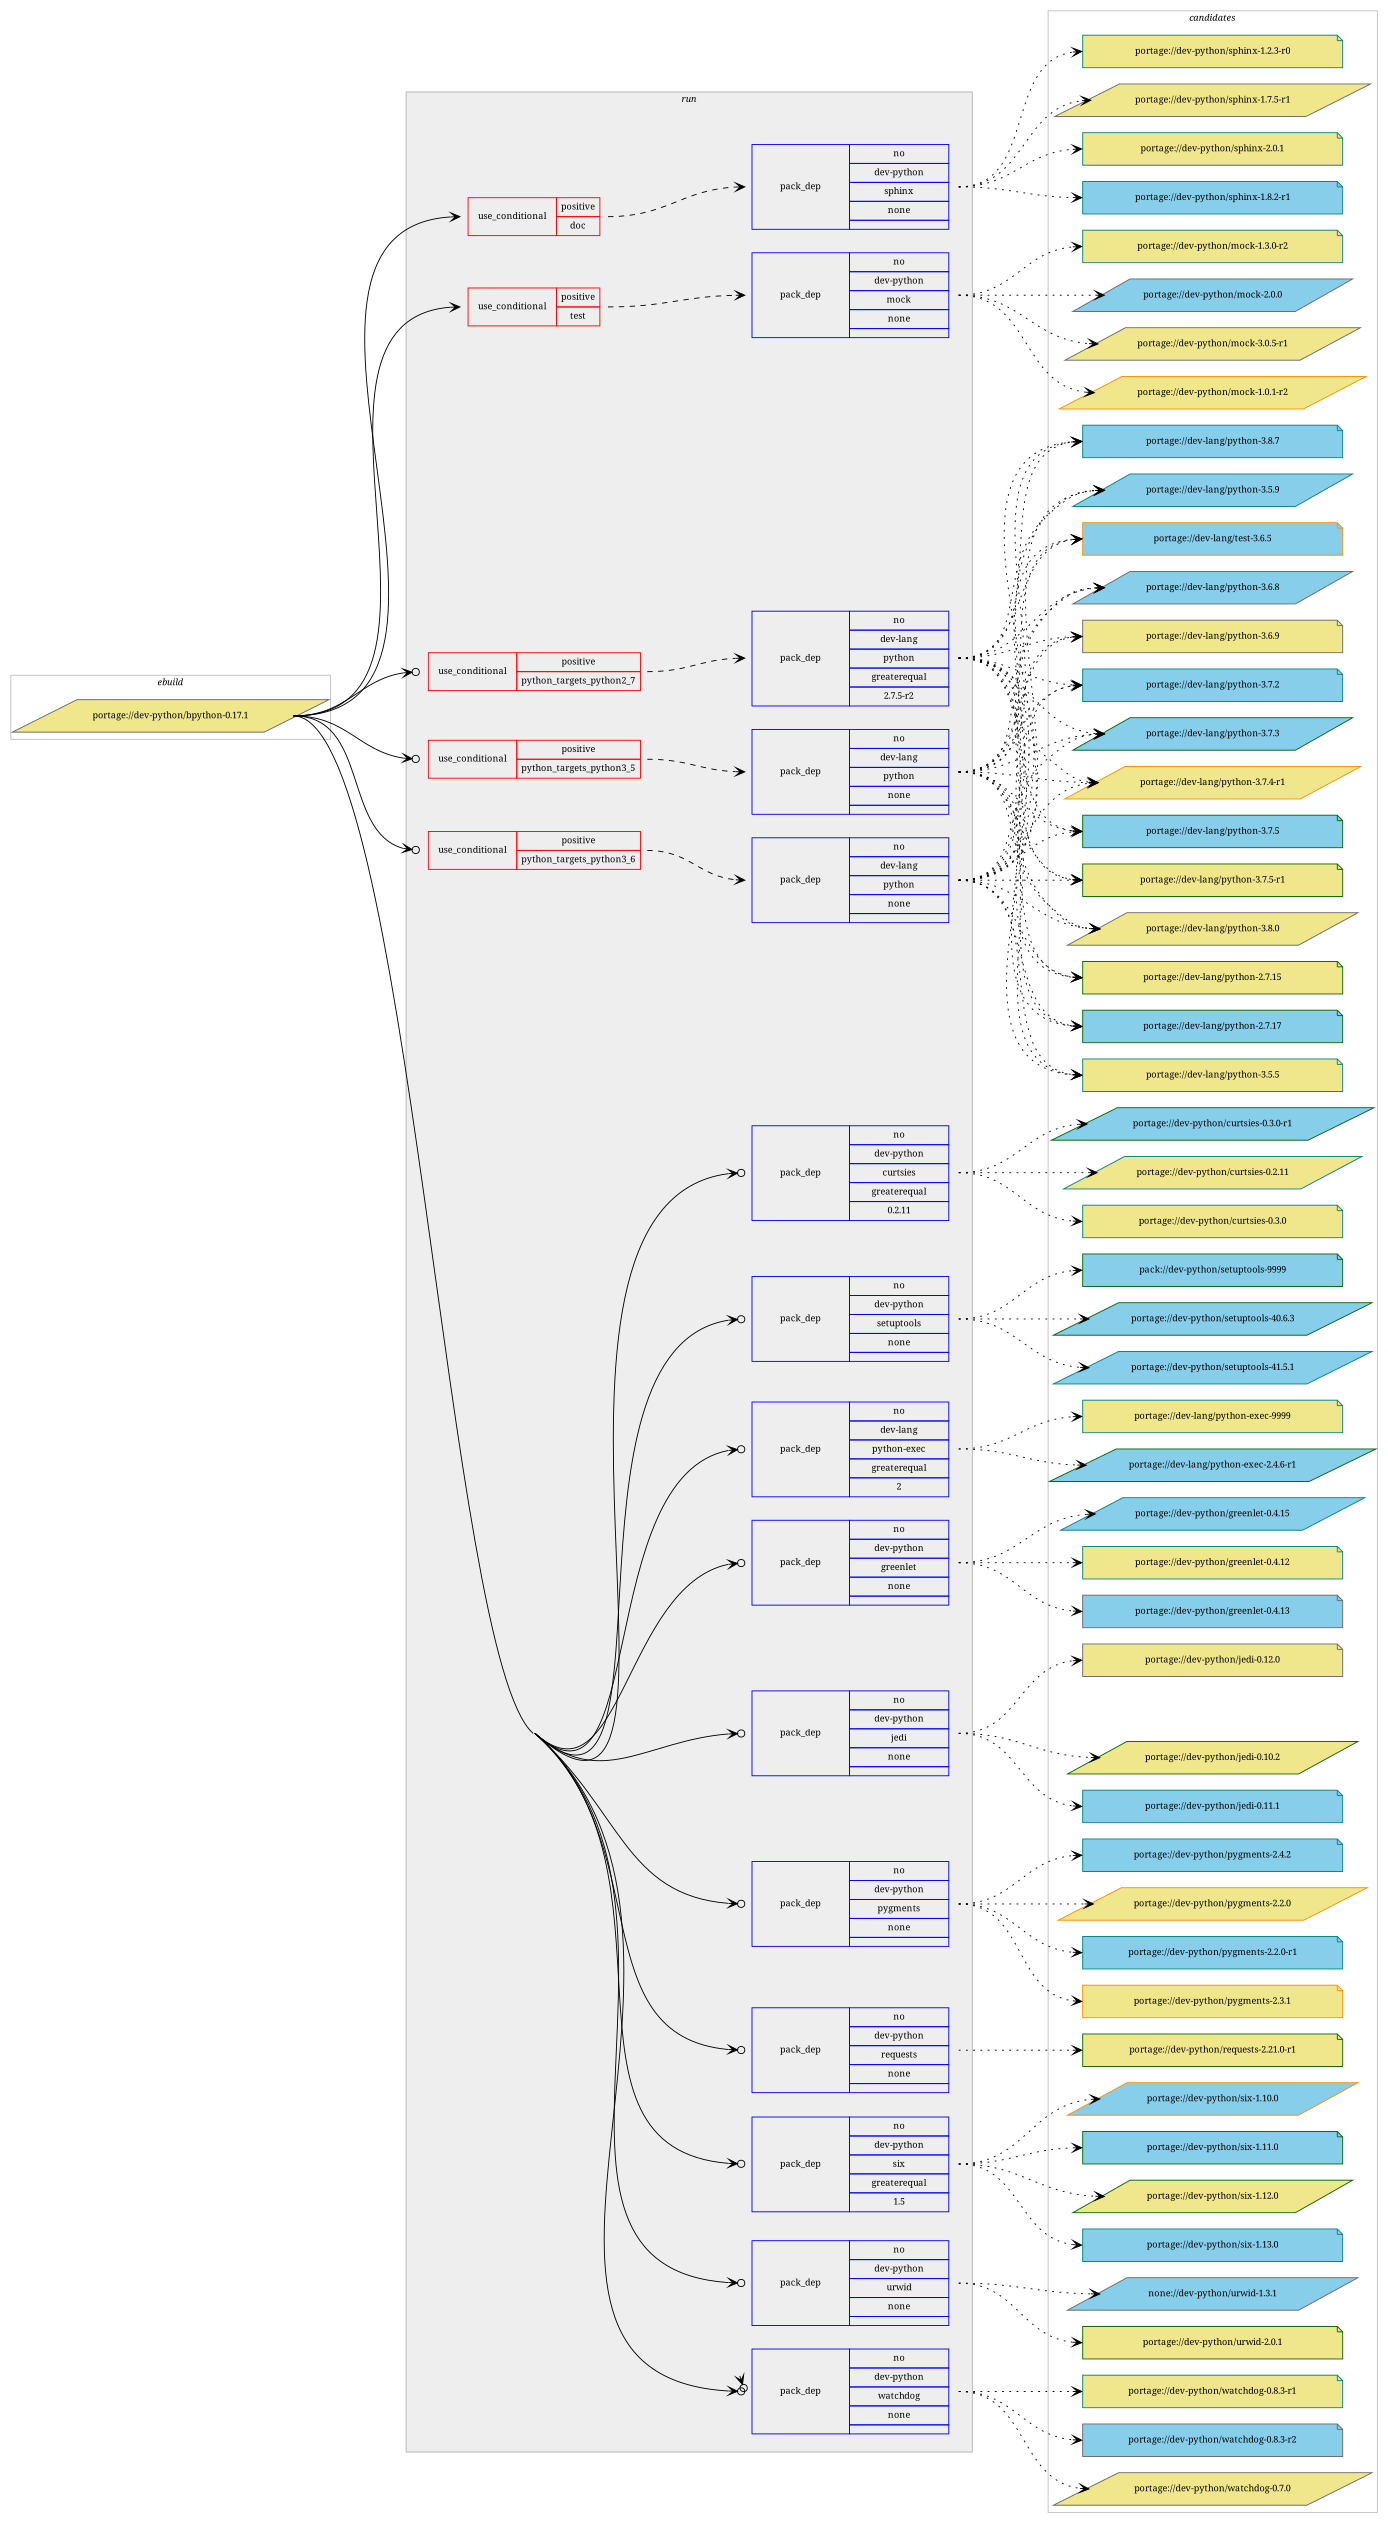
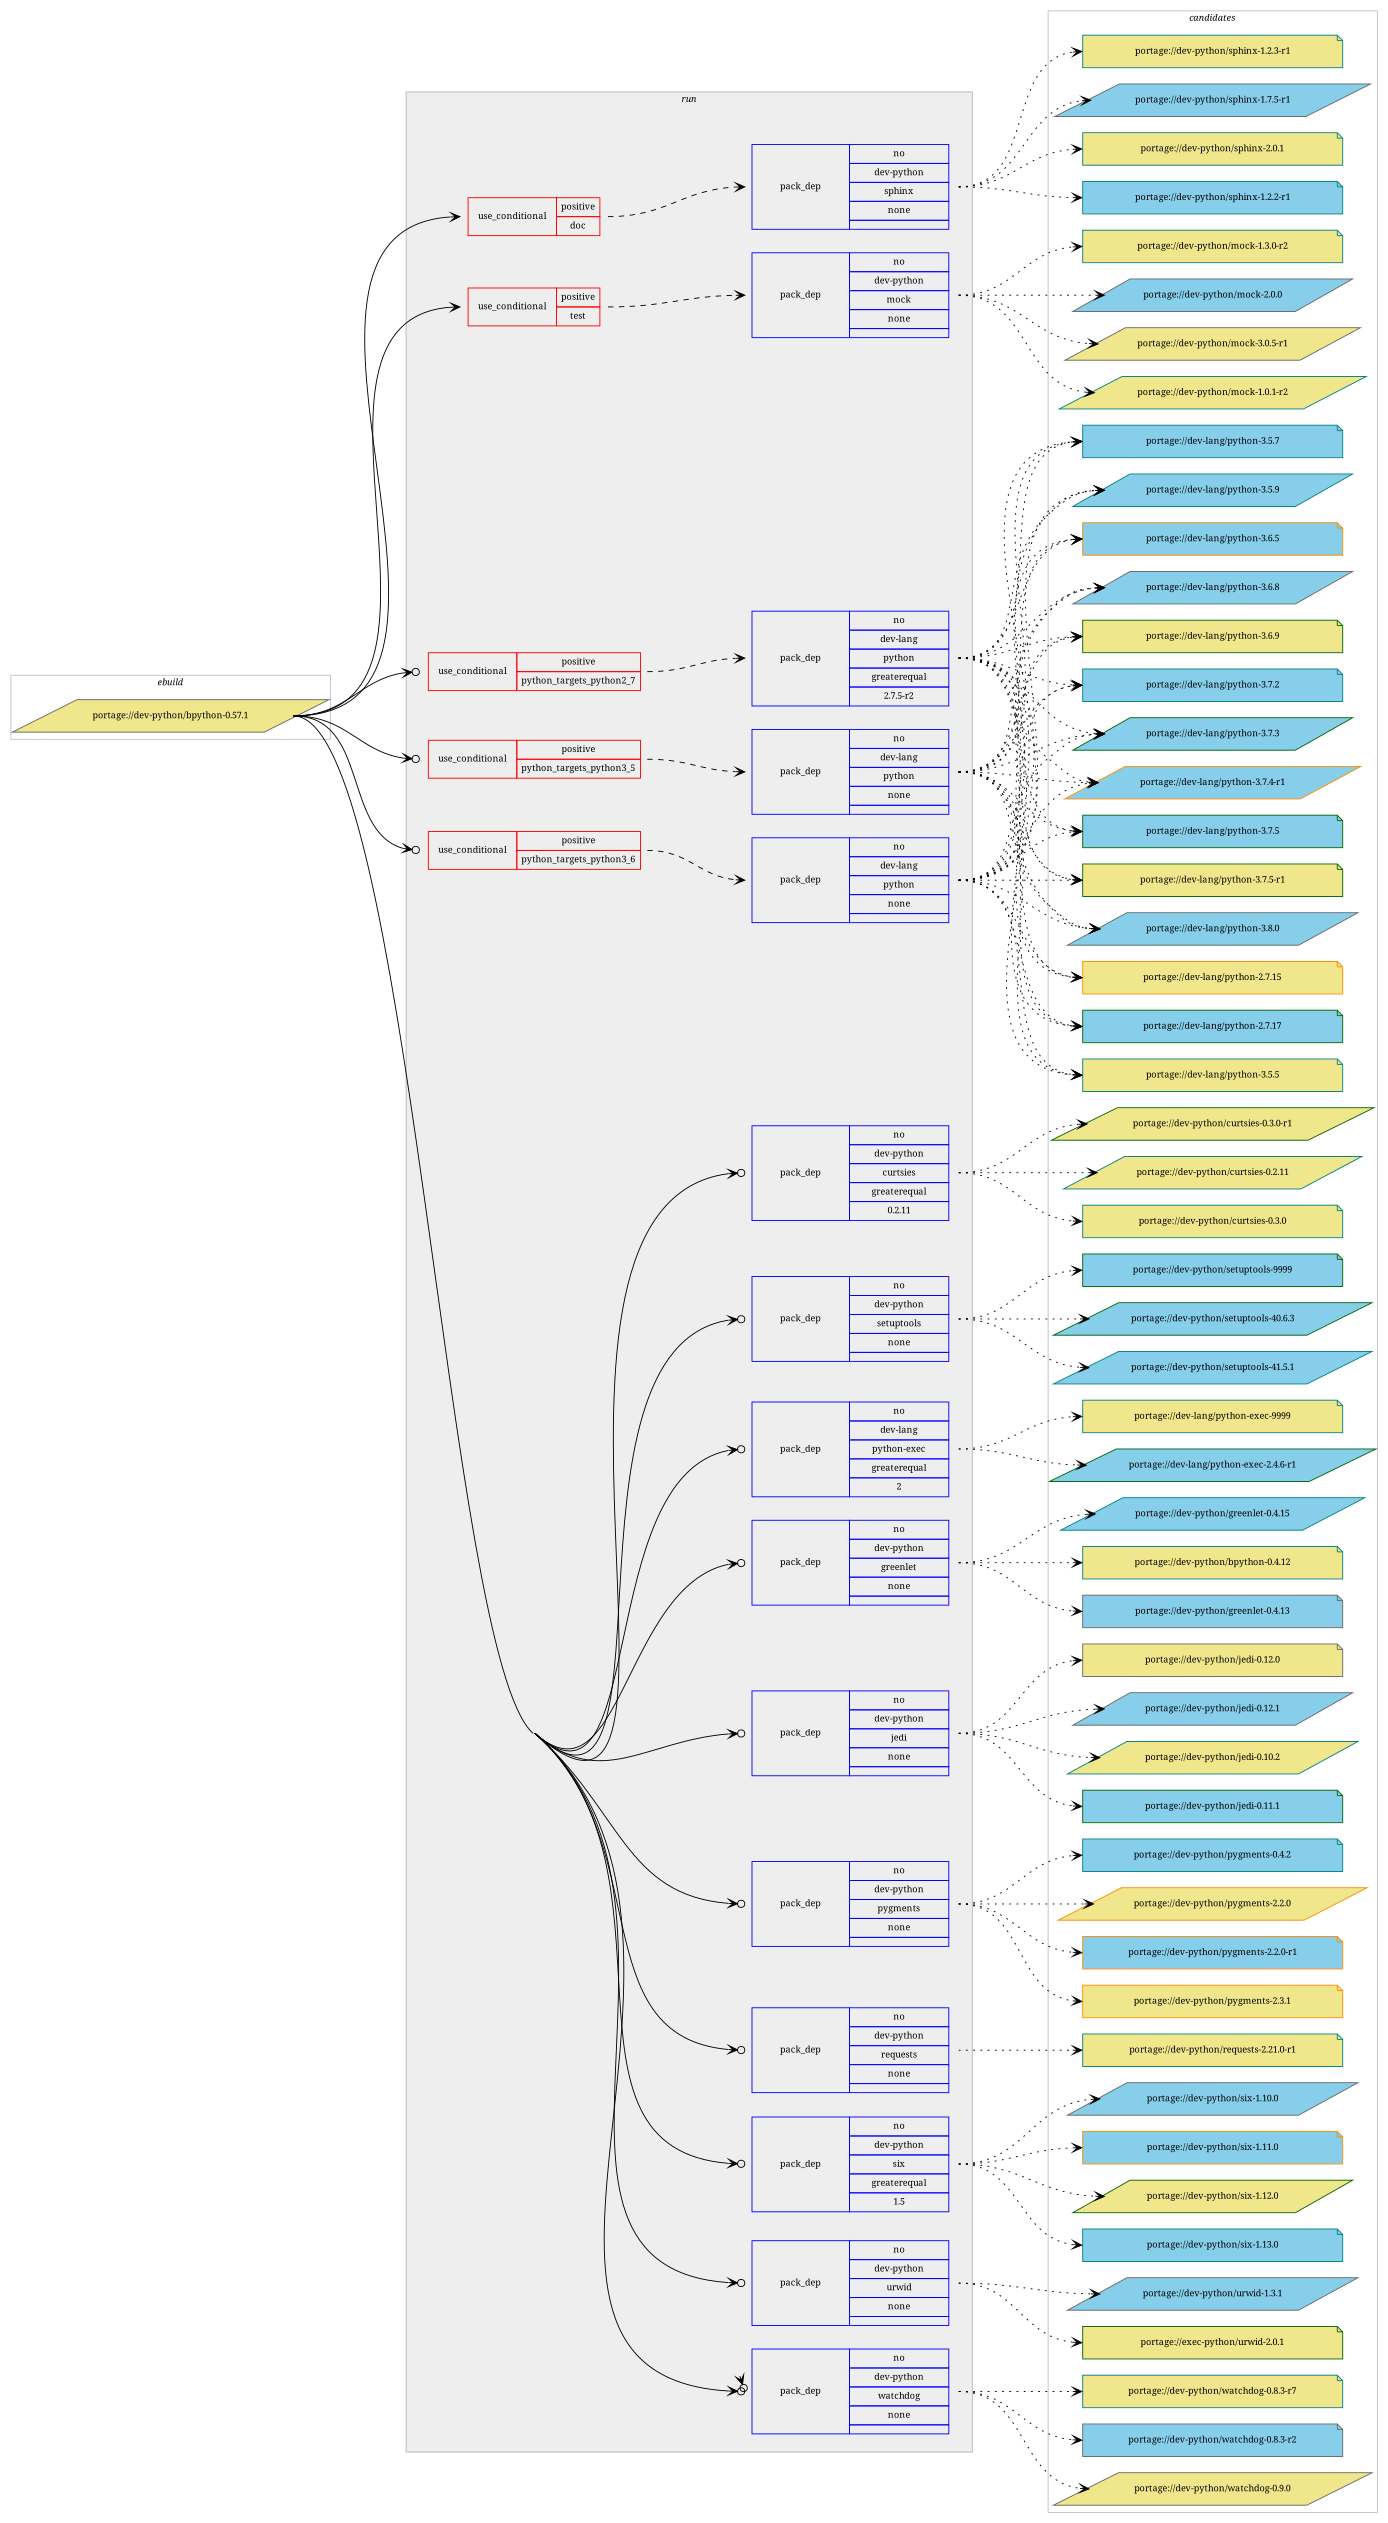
(1213, 51) -> (1213, 51)
(1213, 100) -> (1213, 100)
(1213, 198) -> (1213, 198)
(1213, 393) -> (1213, 393)
(1213, 441) -> (1213, 441)
(1213, 539) -> (1213, 539)
(1213, 636) -> (1213, 636)
(171, 716) -> (171, 716)
(1213, 783) -> (1213, 783)
(1213, 929) -> (1213, 929)
(1213, 978) -> (1213, 978)
(1213, 1124) -> (1213, 1124)
(1213, 1270) -> (1213, 1270)
(1213, 1563) -> (1213, 1563)
none -> (1213, 1709)
(1213, 1758) -> (1213, 1758)
(1213, 1806) -> (1213, 1806)
(1213, 1855) -> (1213, 1855)
(1213, 1953) -> (1213, 1953)
(1213, 2050) -> (1213, 2050)
(1213, 2099) -> (1213, 2099)
(1213, 2148) -> (1213, 2148)
(1213, 2294) -> (1213, 2294)
(1213, 2343) -> (1213, 2343)
(1213, 2391) -> (1213, 2391)
(1213, 2489) -> (1213, 2489)
